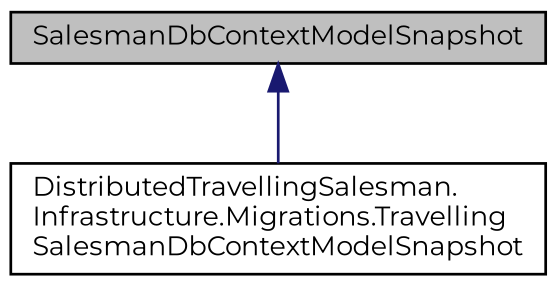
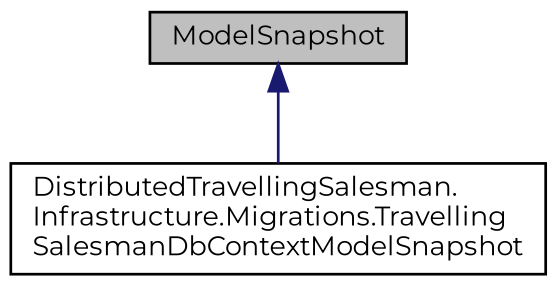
(278, 38) -> (278, 38)
